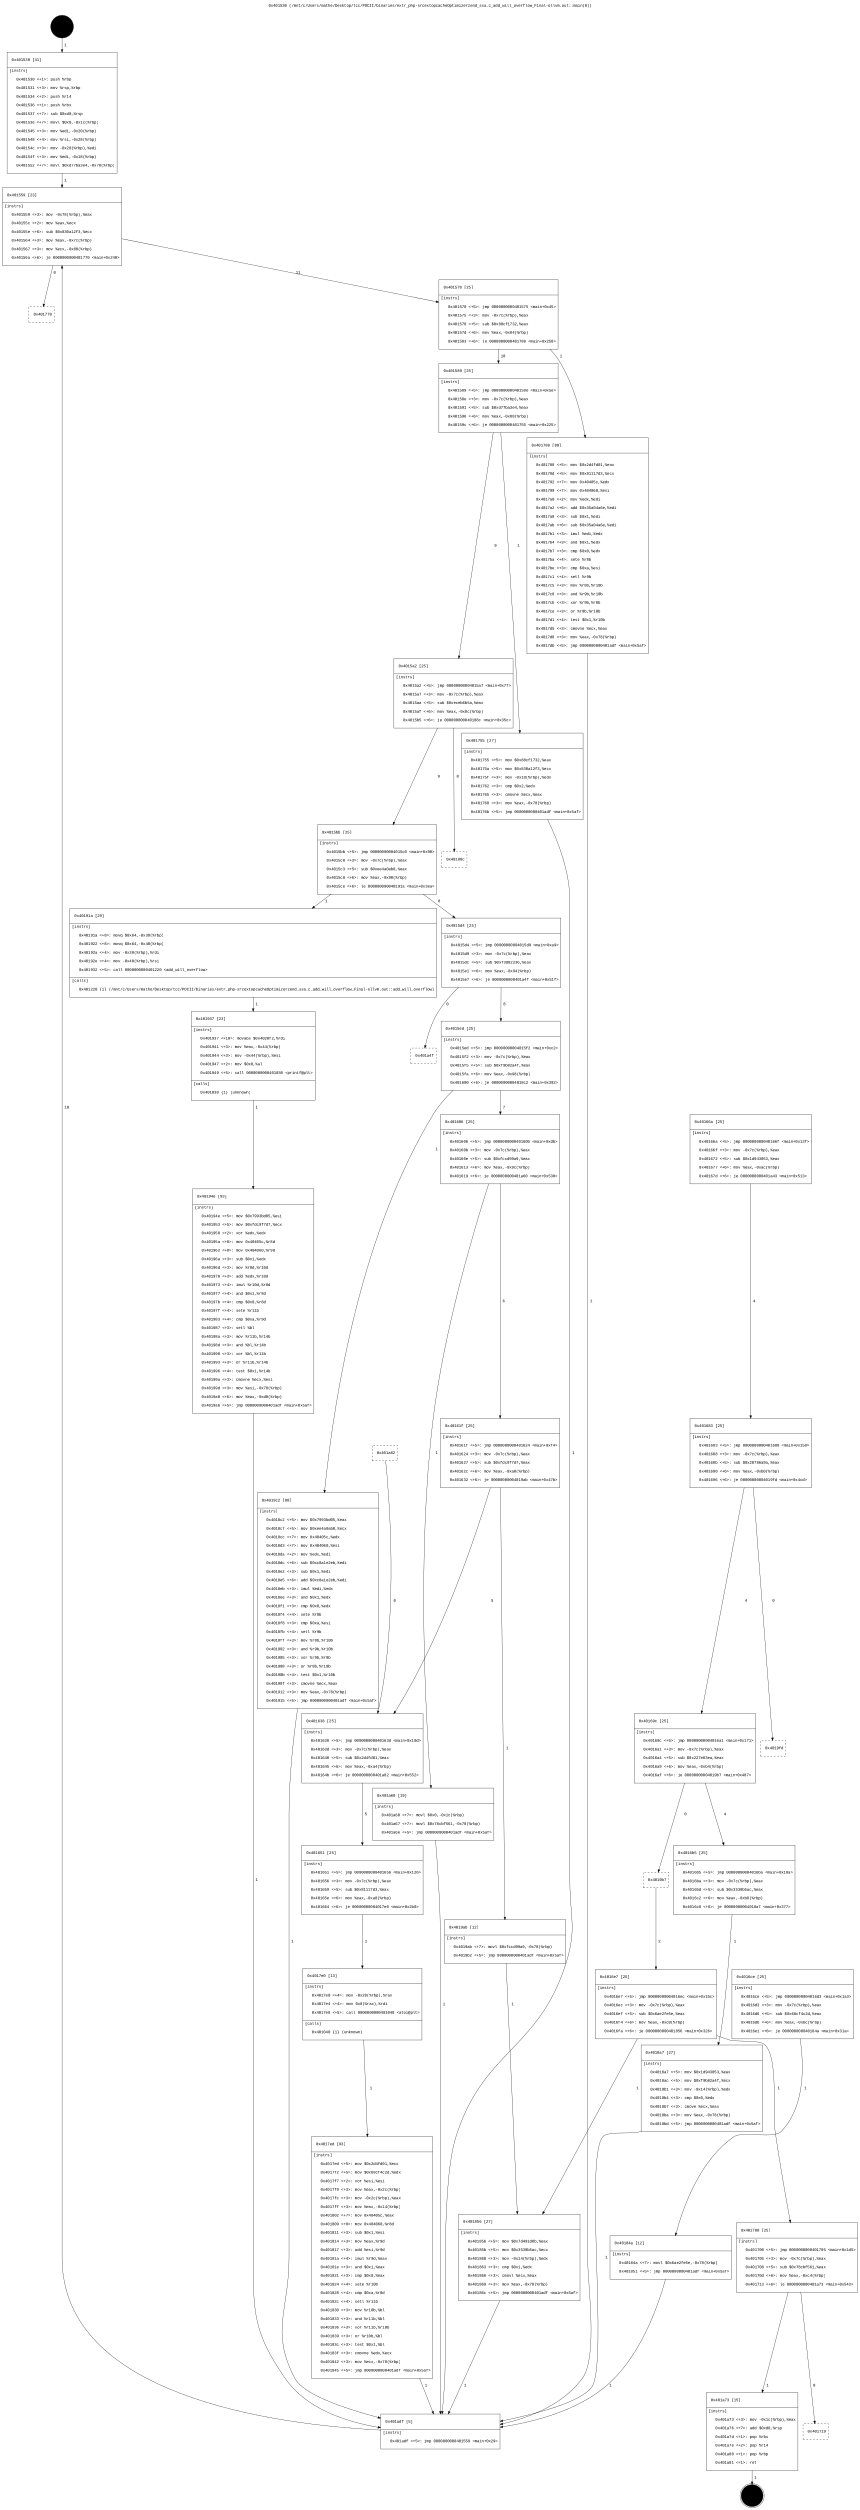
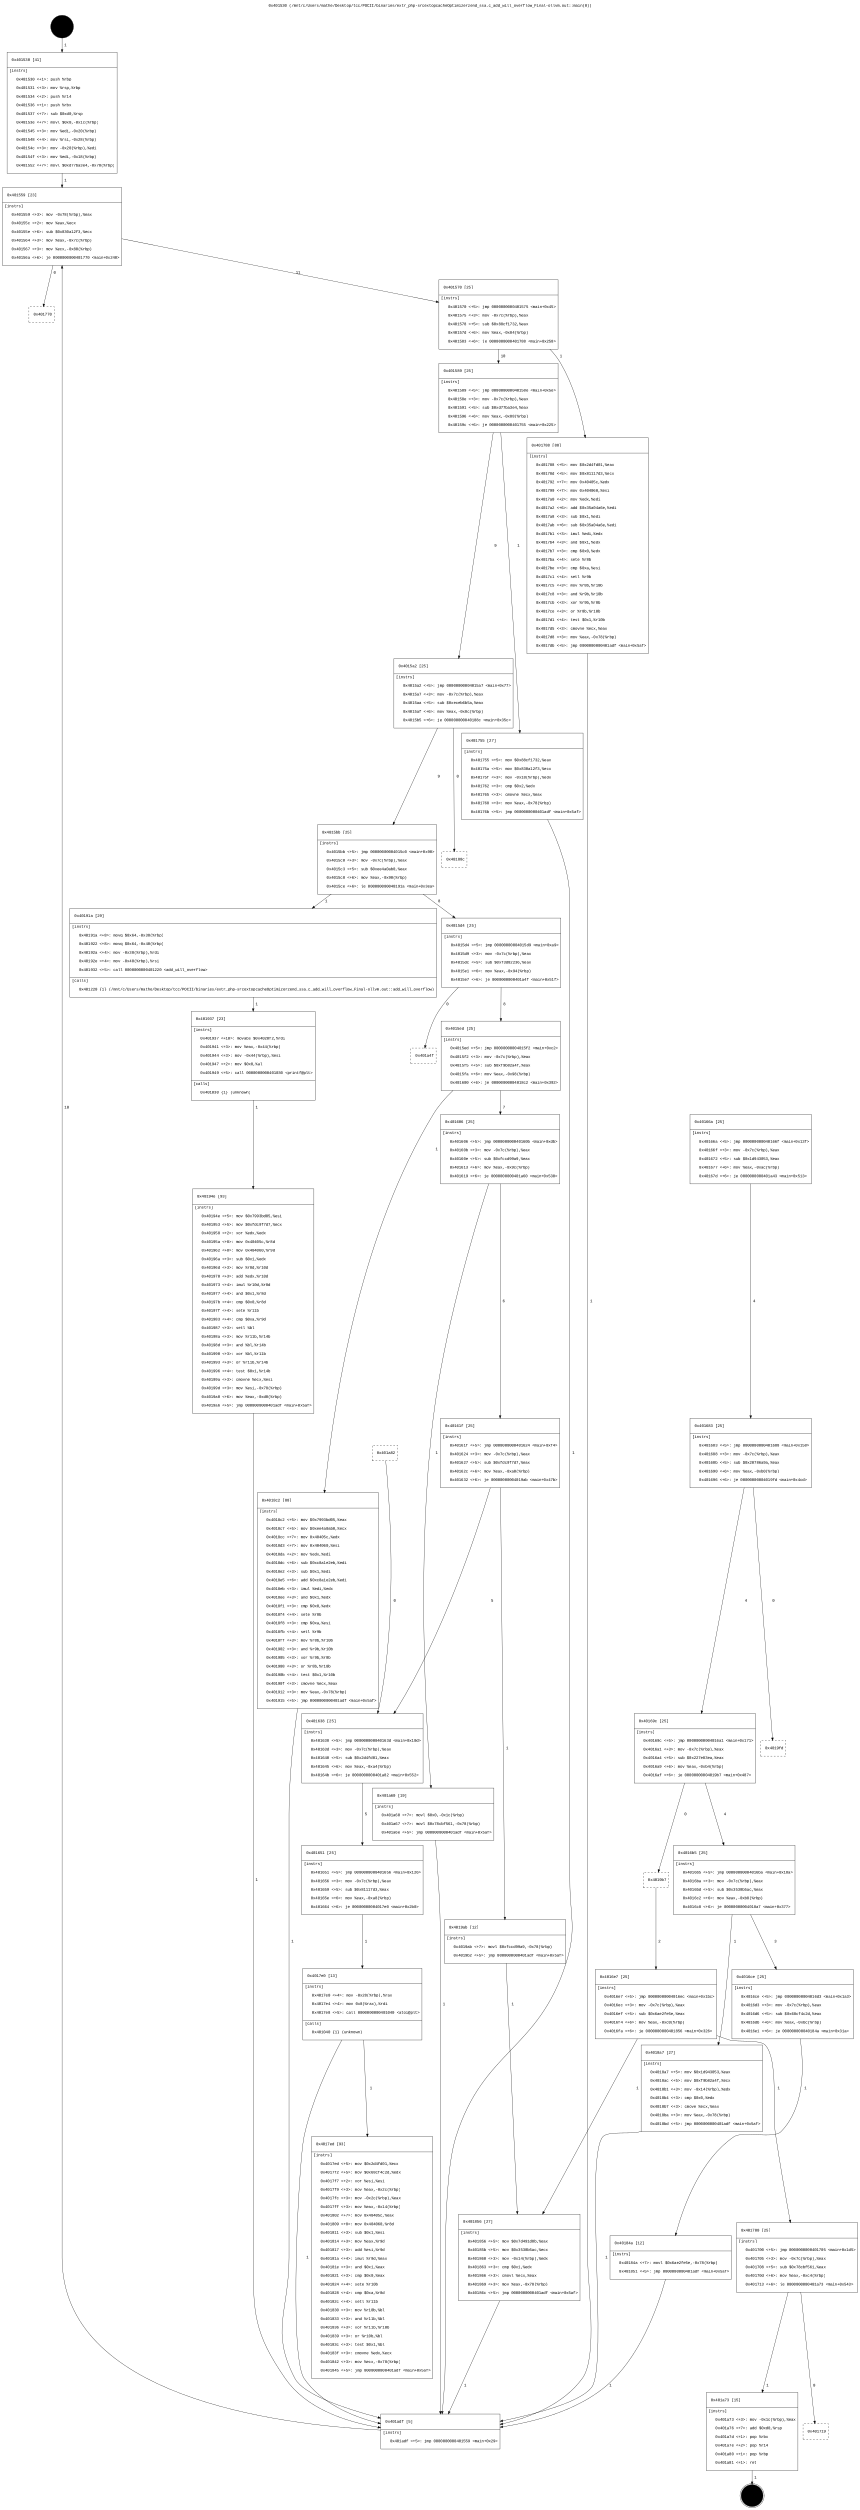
none -> (763, 1941)
(426, 2395) -> (297, 2250)
